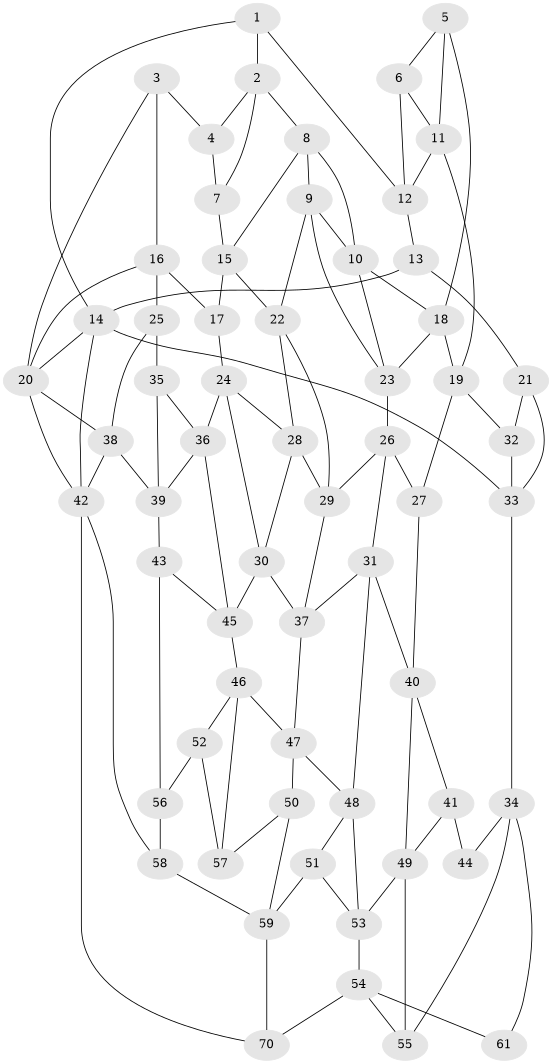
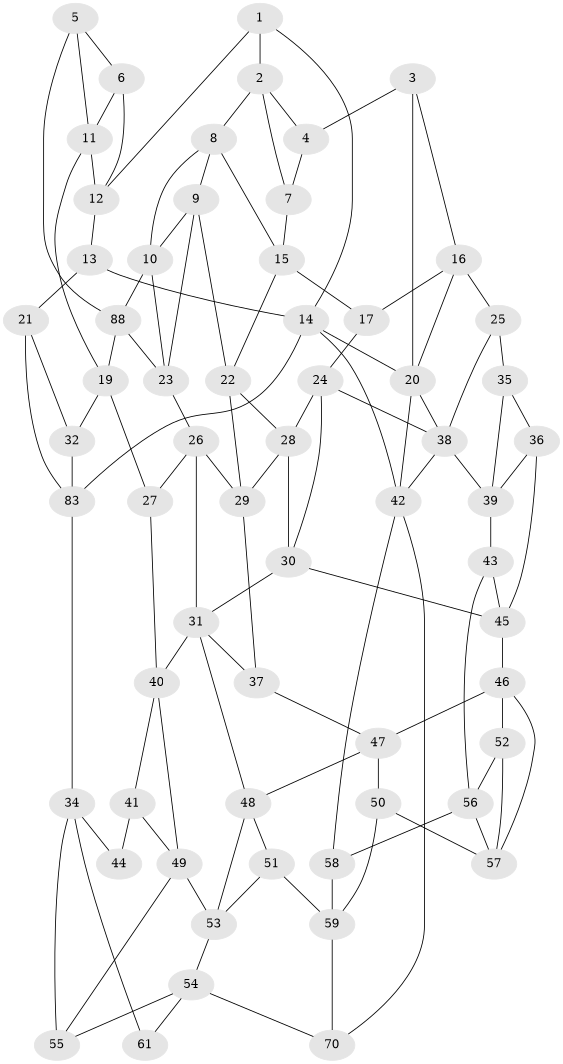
(441, 320) -> (118, 320)
(214, 411) -> (383, 411)
(512, 502) -> (72, 502)
(282, 592) -> (242, 592)
none -> (482, 834)
